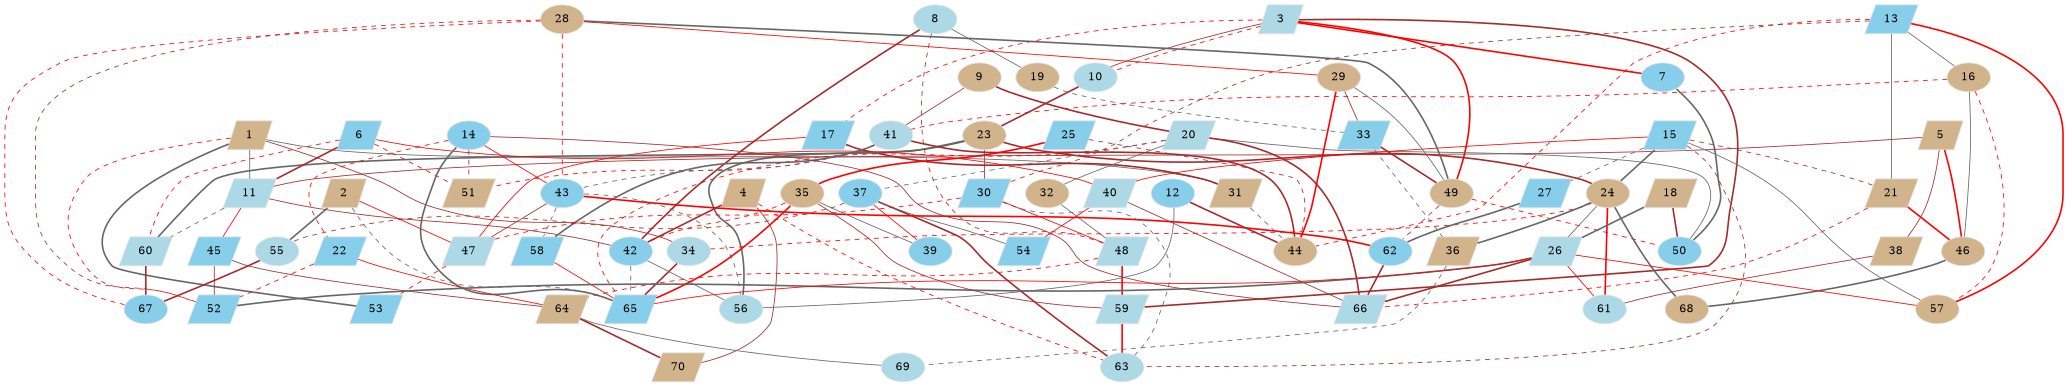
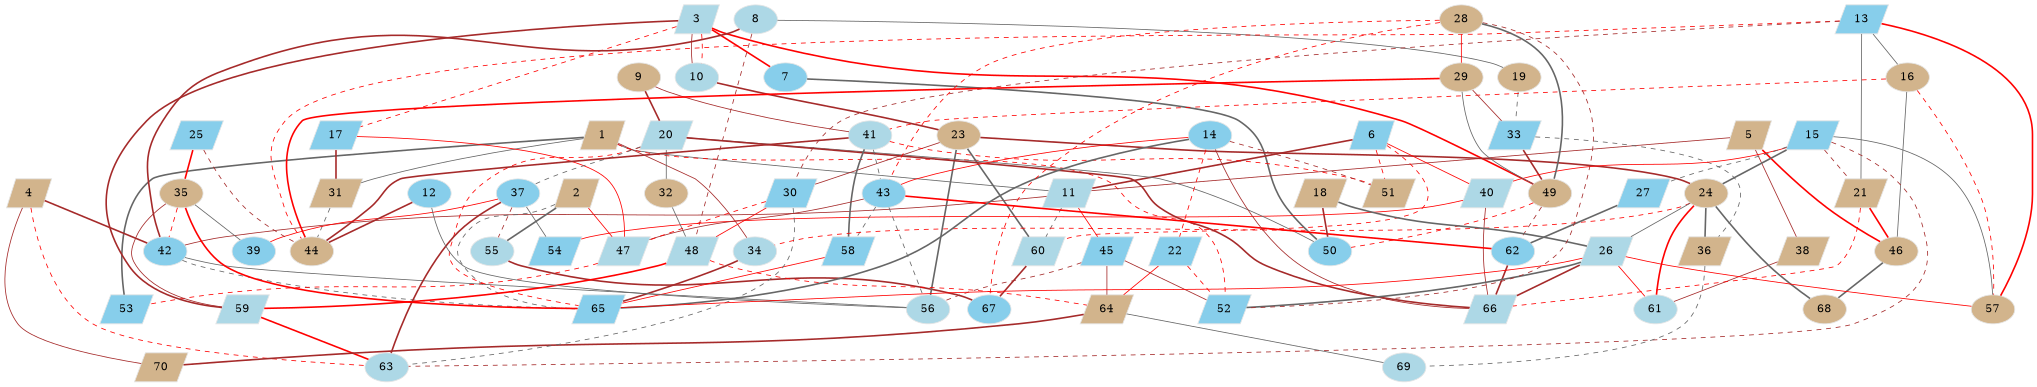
none -> (1024, 279)
